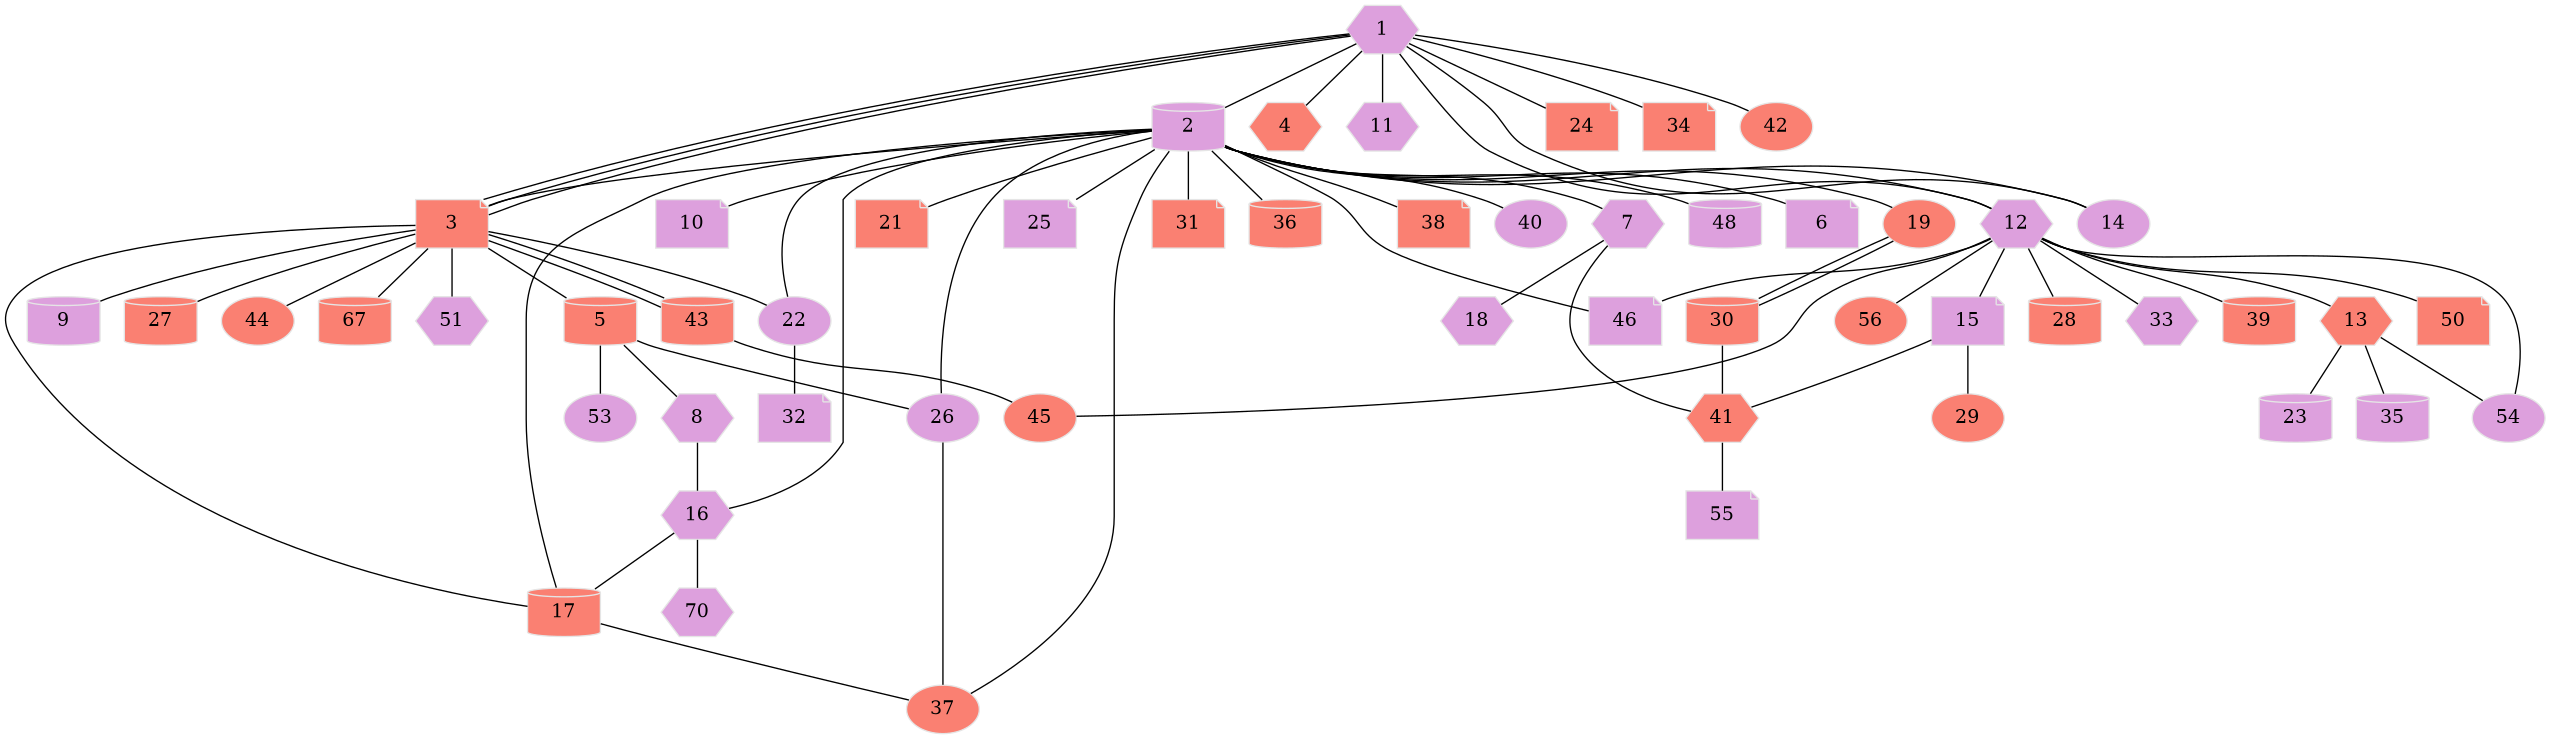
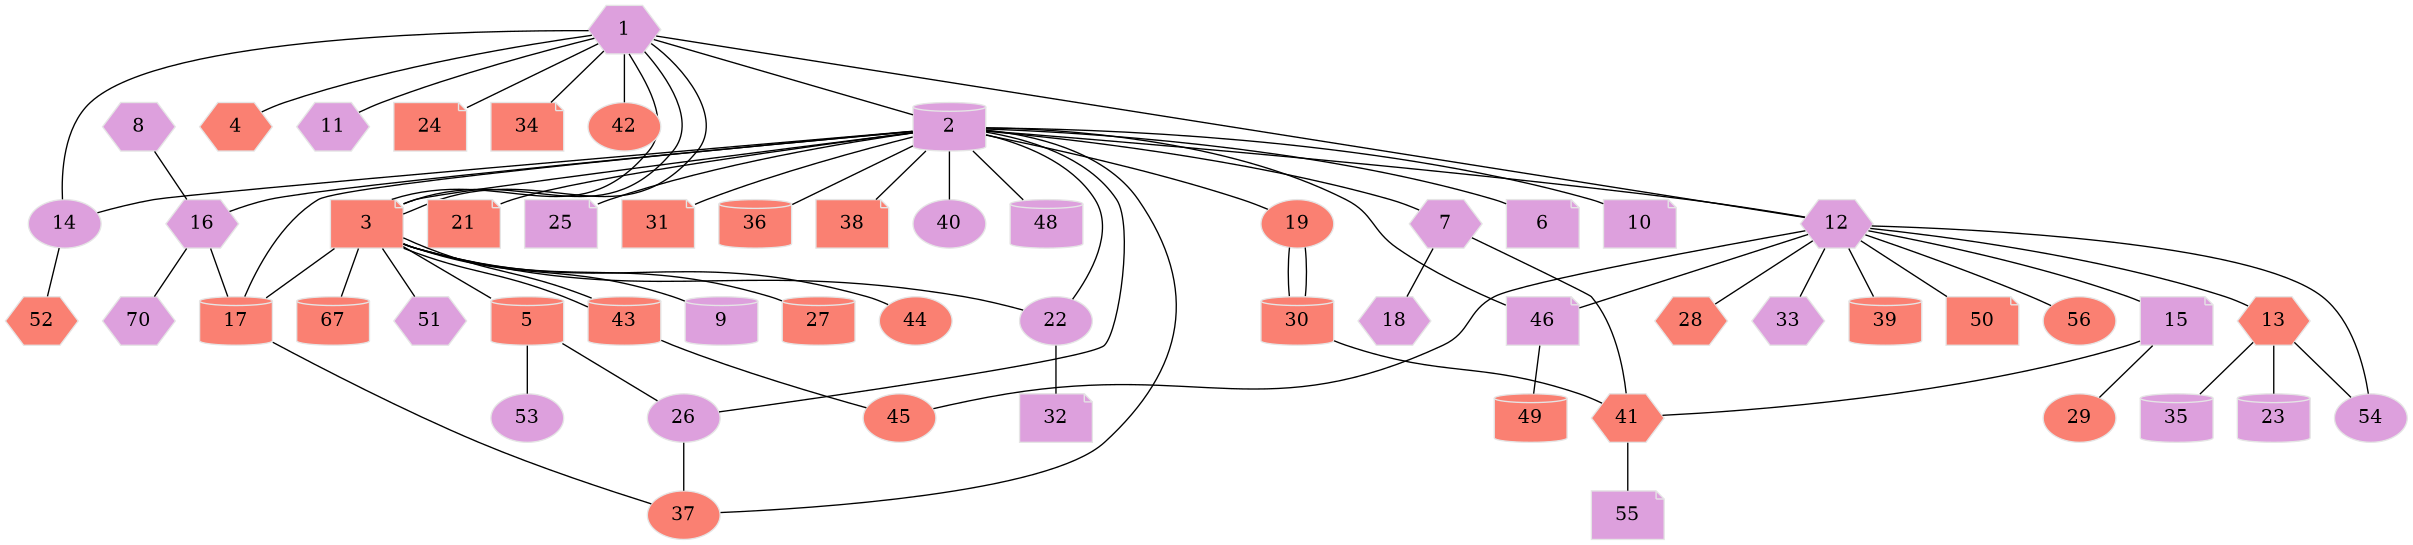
none -> (42, 321)
(2065, 321) -> (1691, 321)
(650, 371) -> none
none -> (1531, 418)
